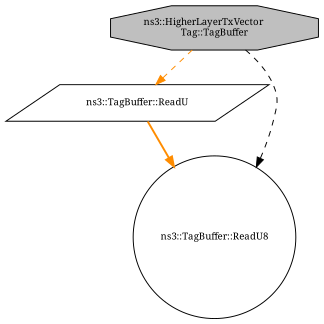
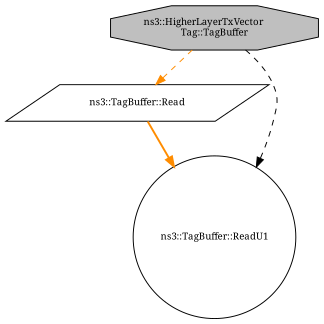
(137, 103) -> (137, 103)
(214, 237) -> (214, 237)
